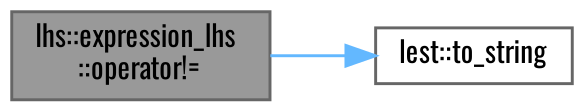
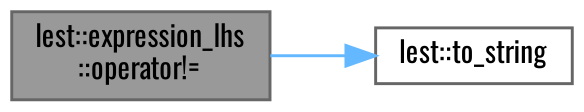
(141, 56) -> (141, 56)
